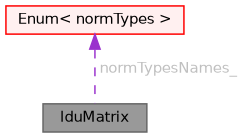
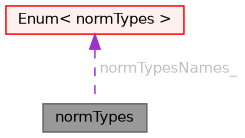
(95, 118) -> (95, 118)
